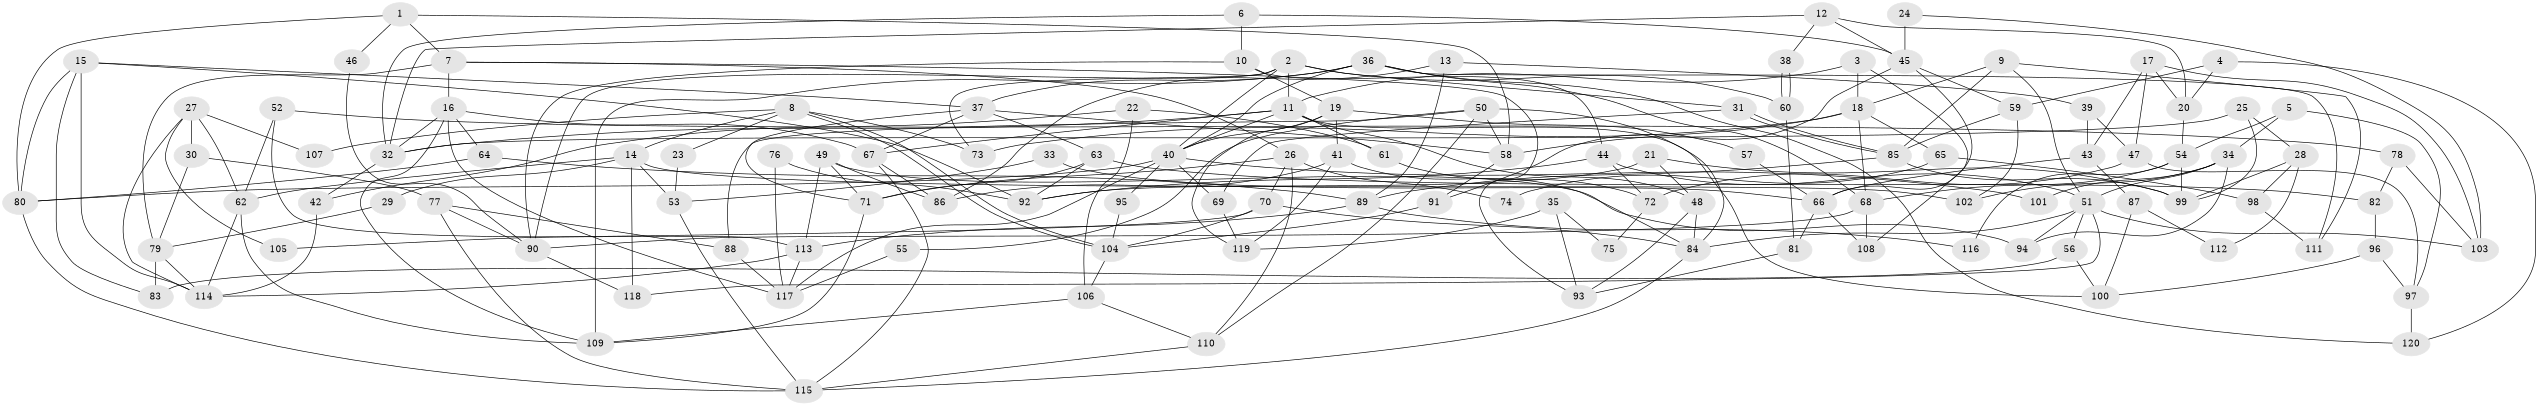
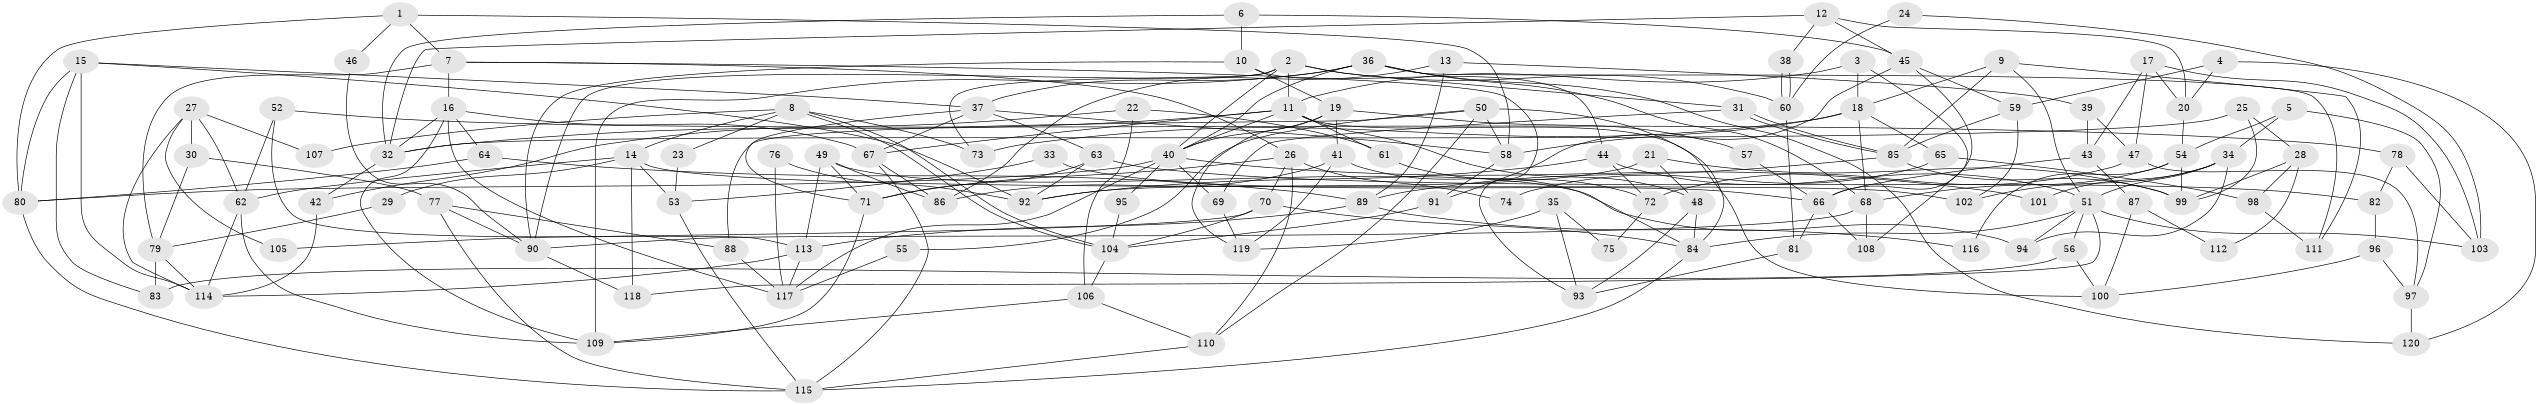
(1905, 38) -> (1834, 50)
